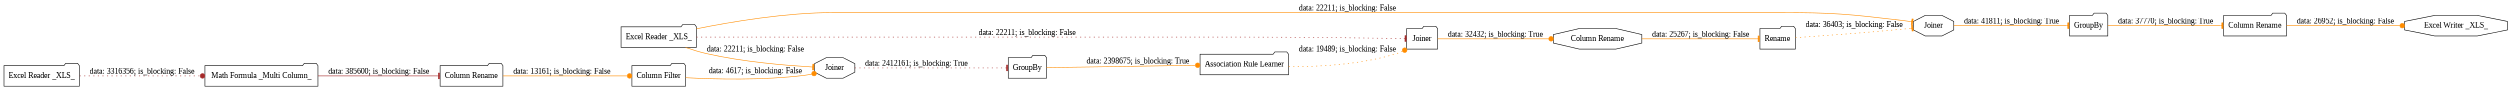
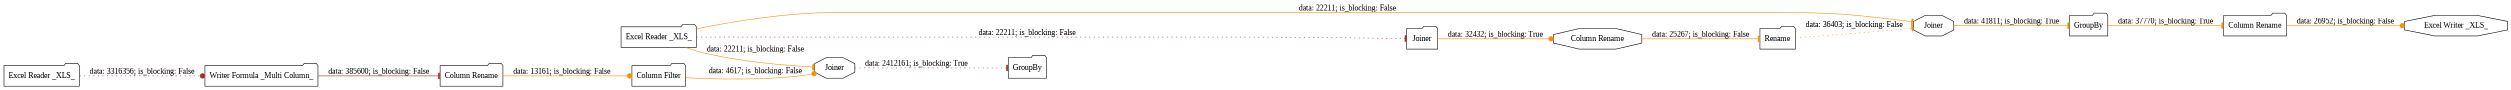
(1244, 65) -> none
(261, 76) -> (261, 76)
